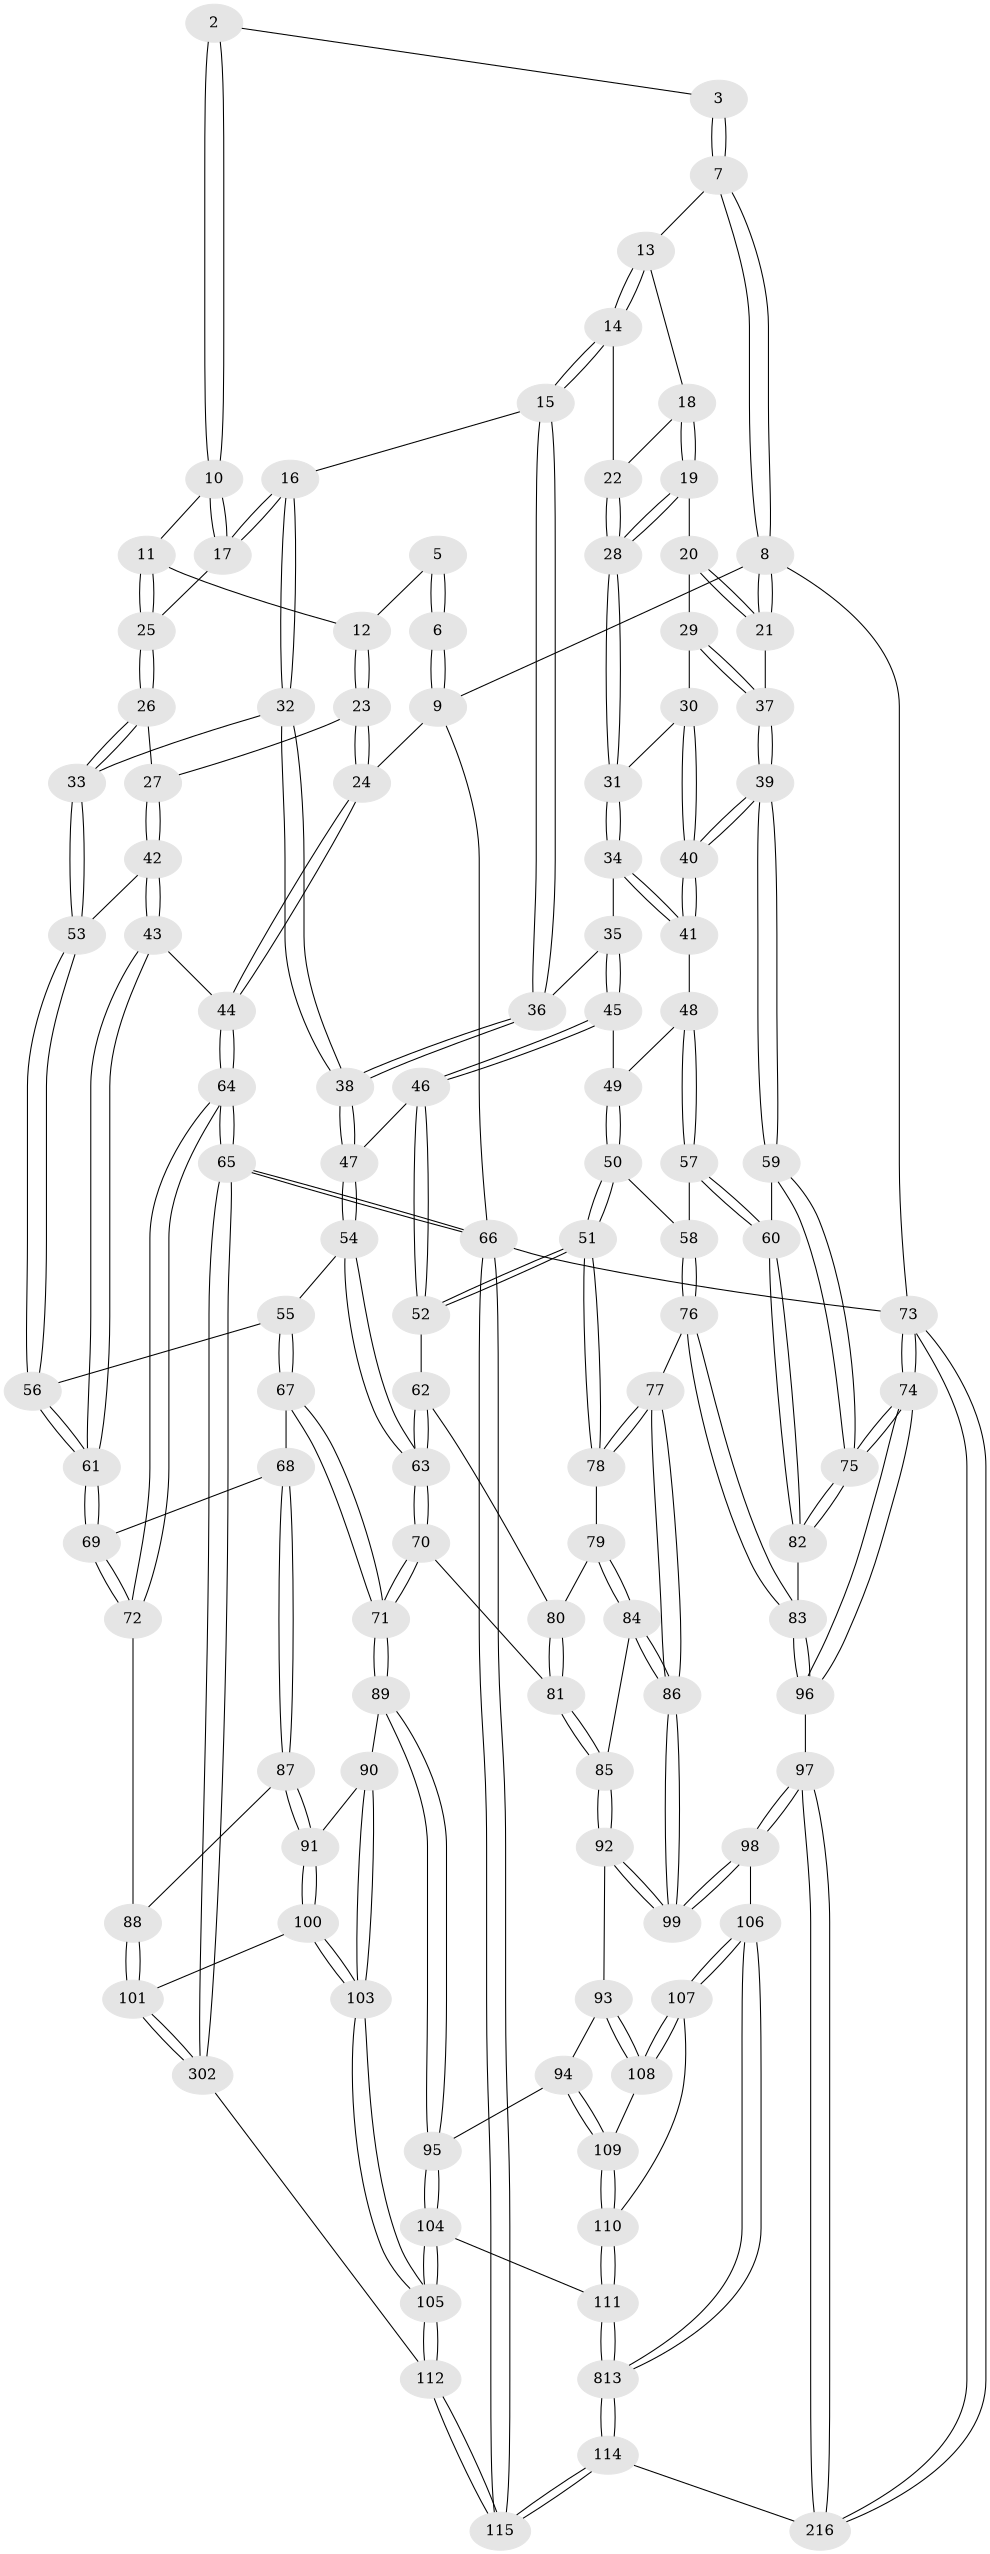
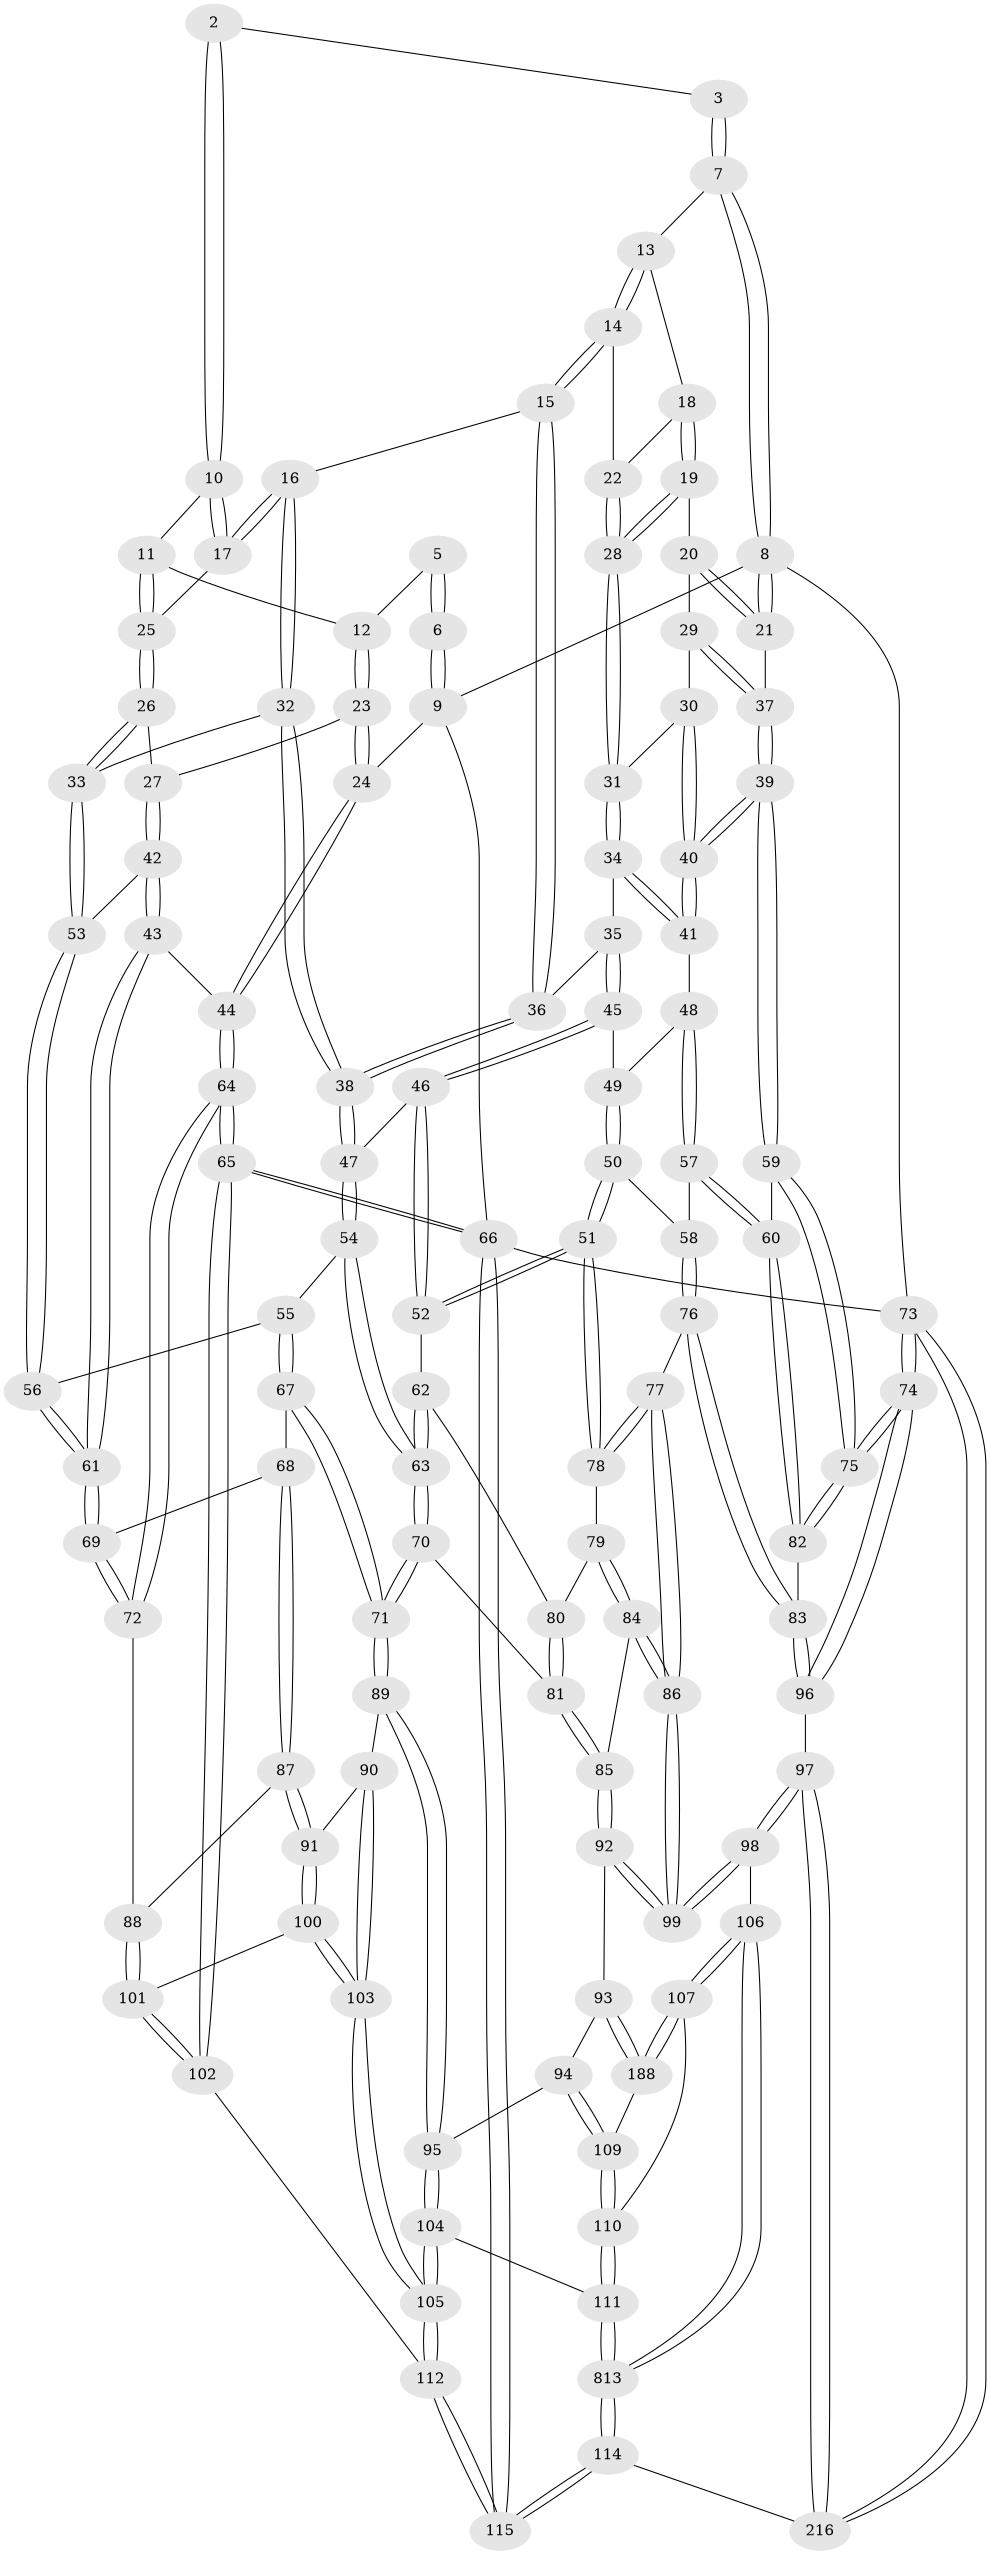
(203, 2075) -> (203, 2075)
(642, 2075) -> (642, 2075)
